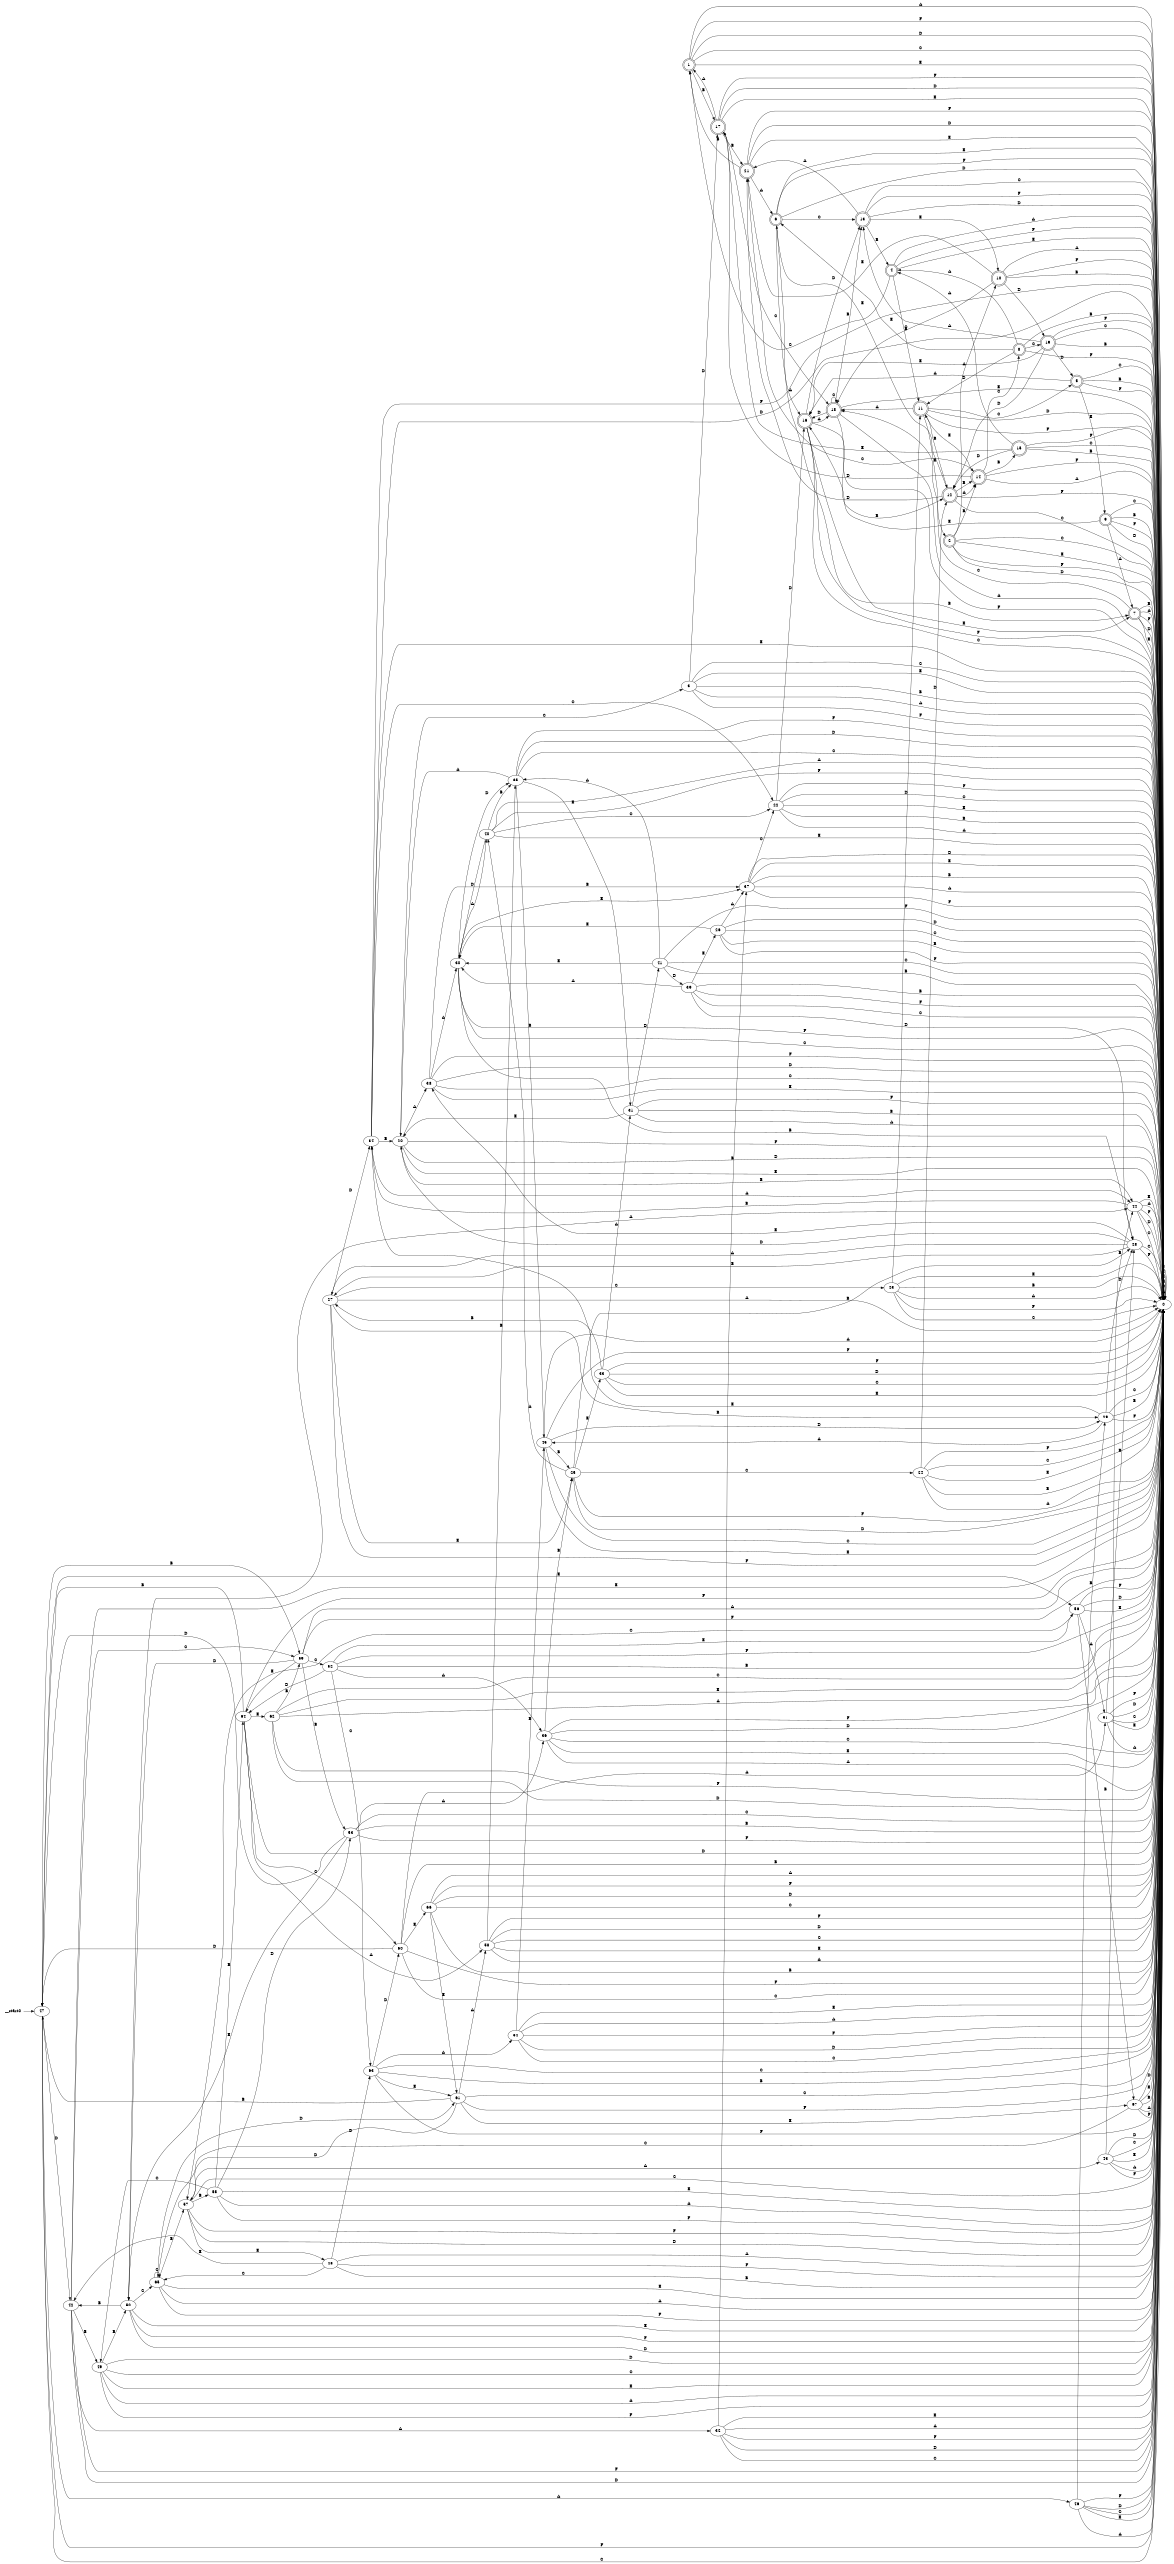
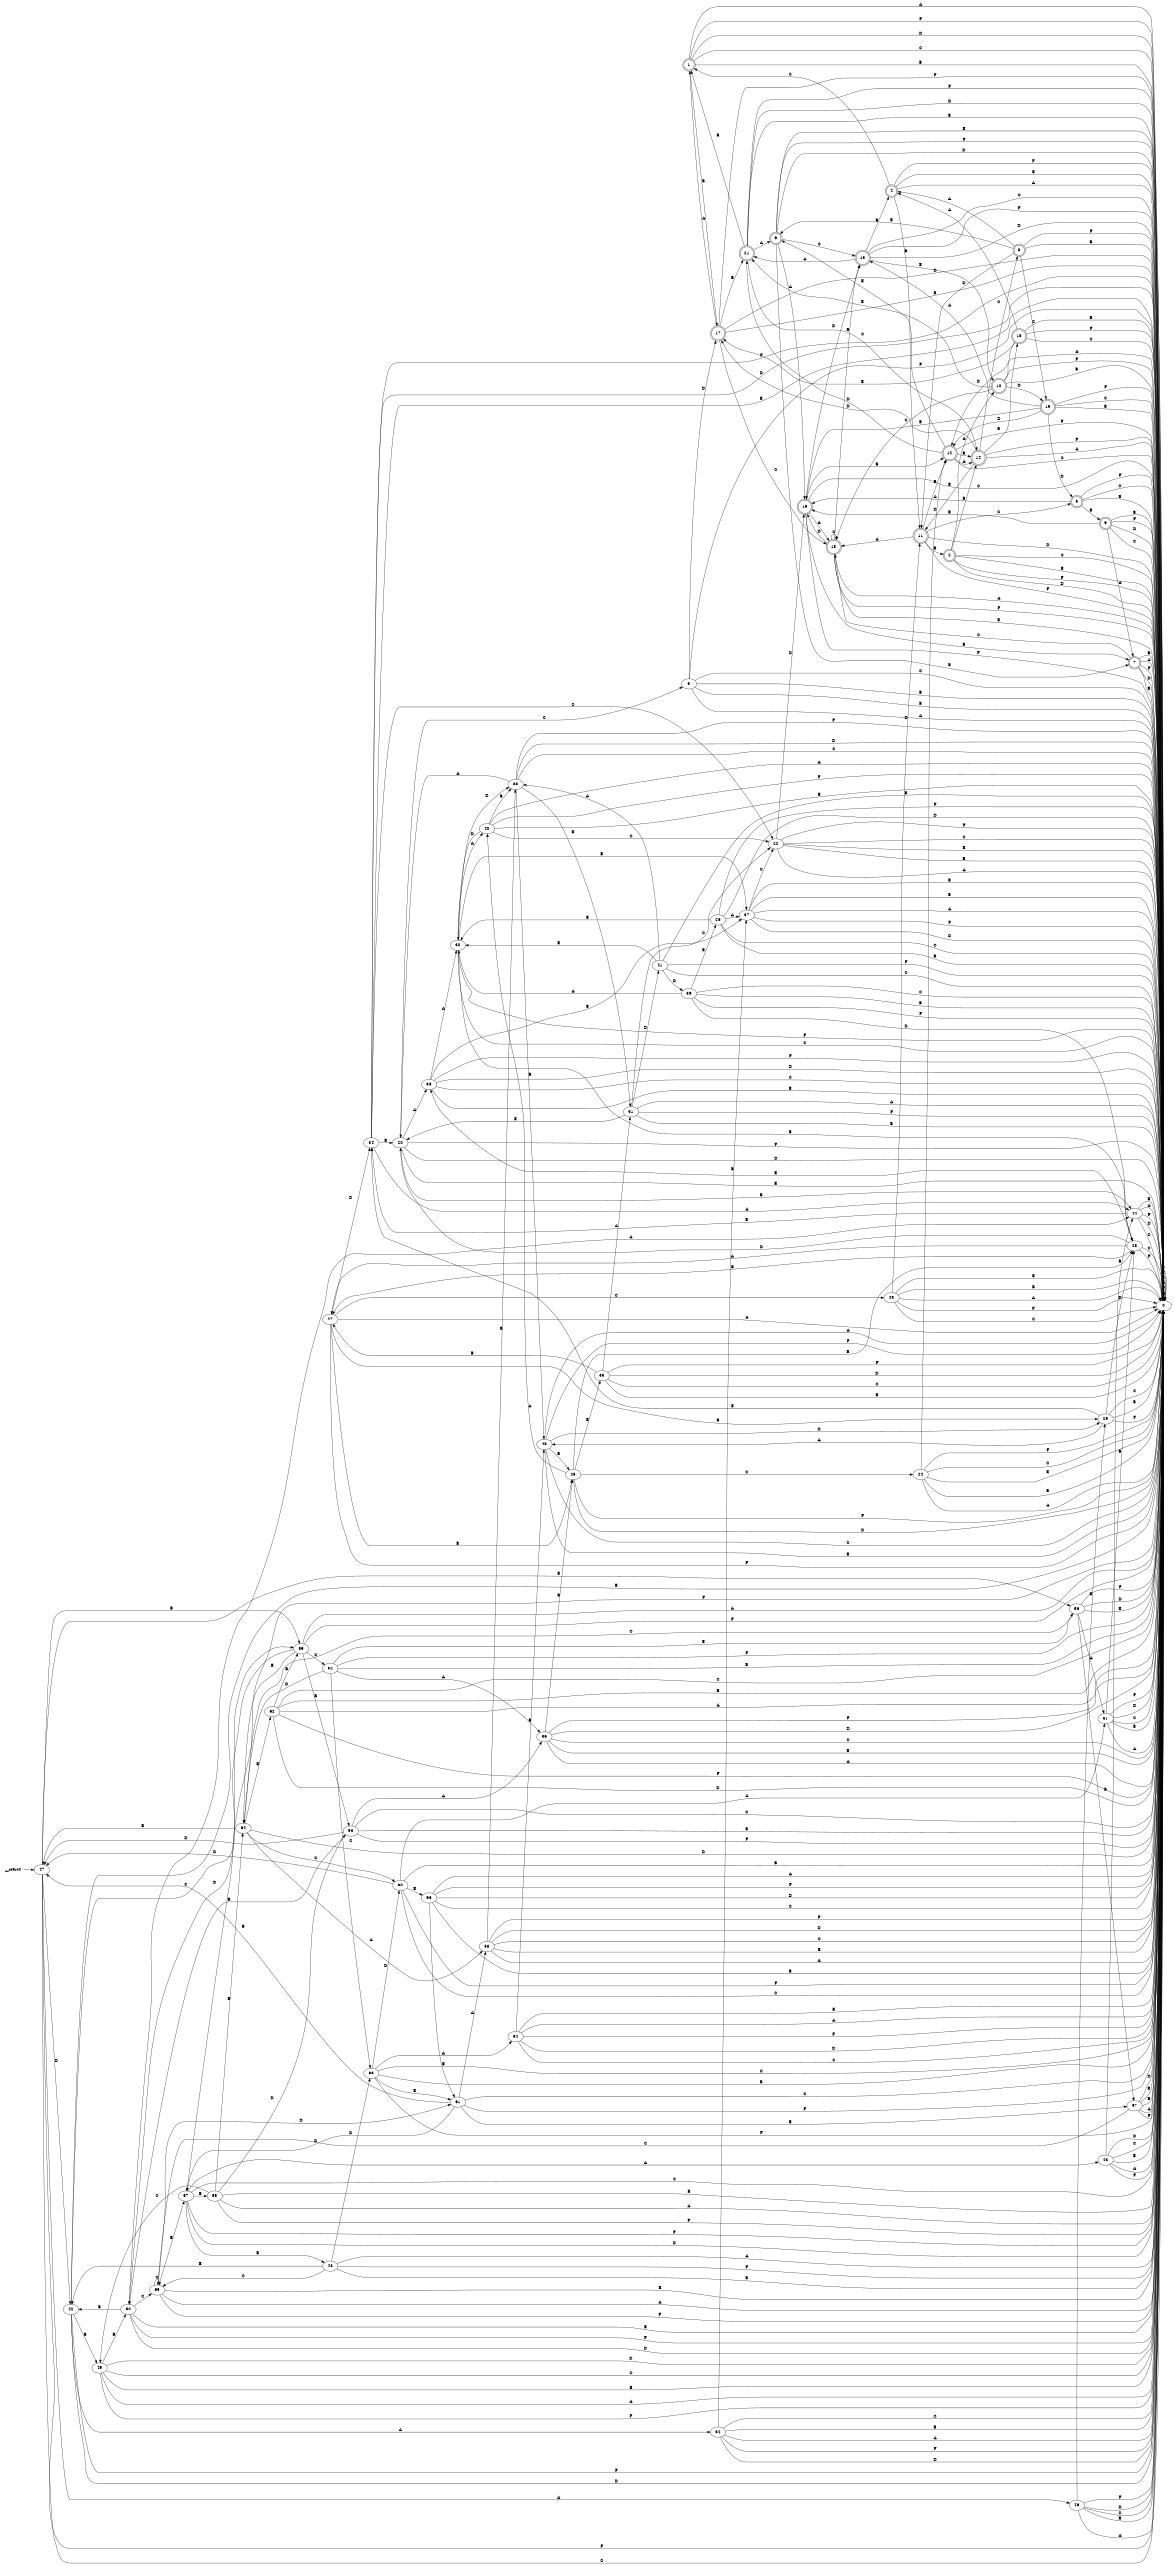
none -> (667, 948)
